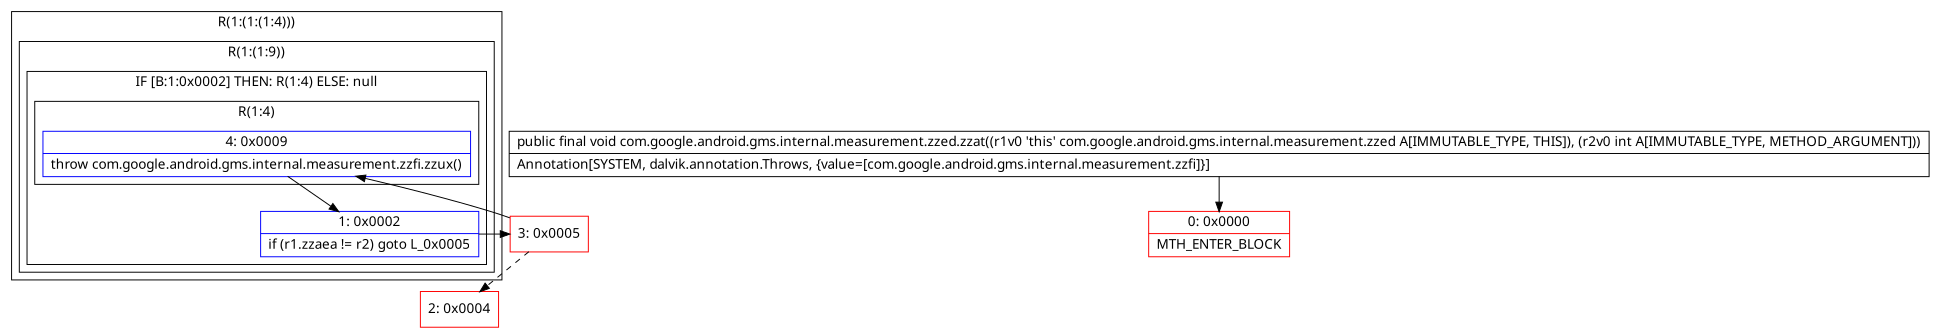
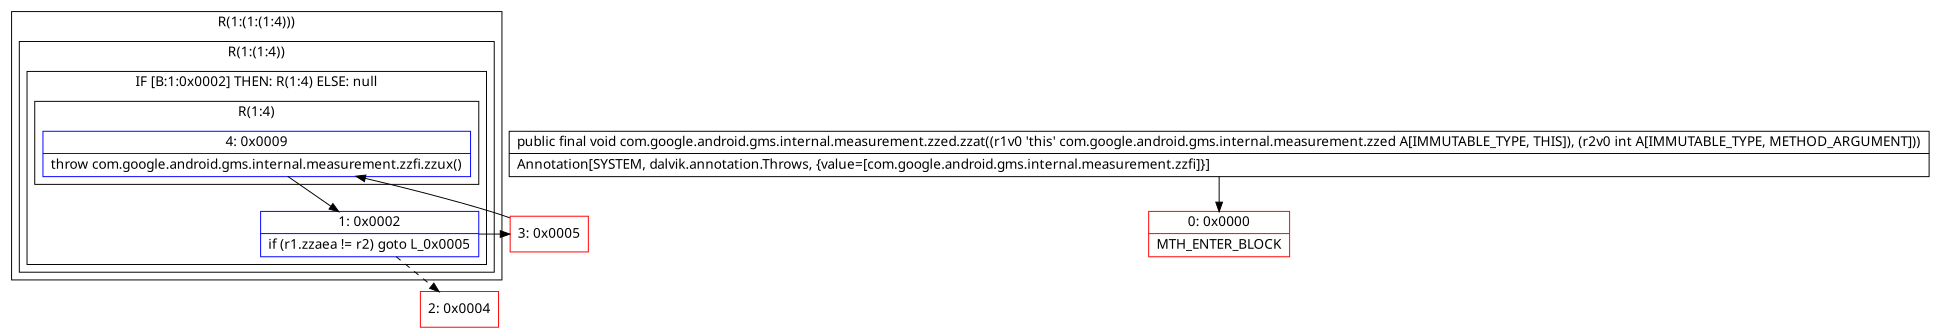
(257, 53) -> (257, 53)
(508, 269) -> (414, 271)
